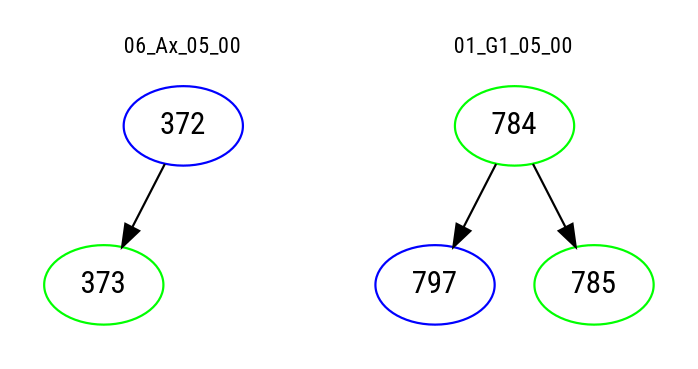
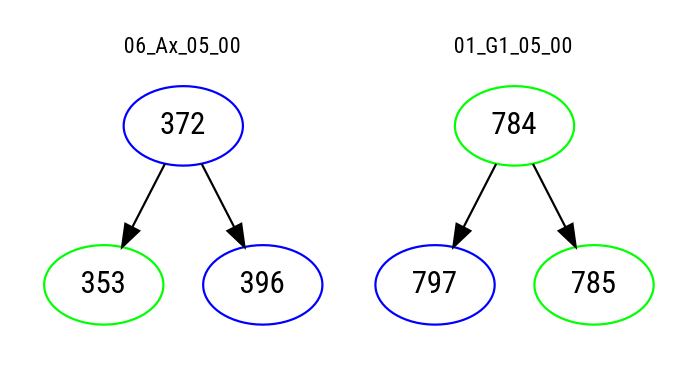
(104, 285) -> (104, 285)
none -> (263, 285)
